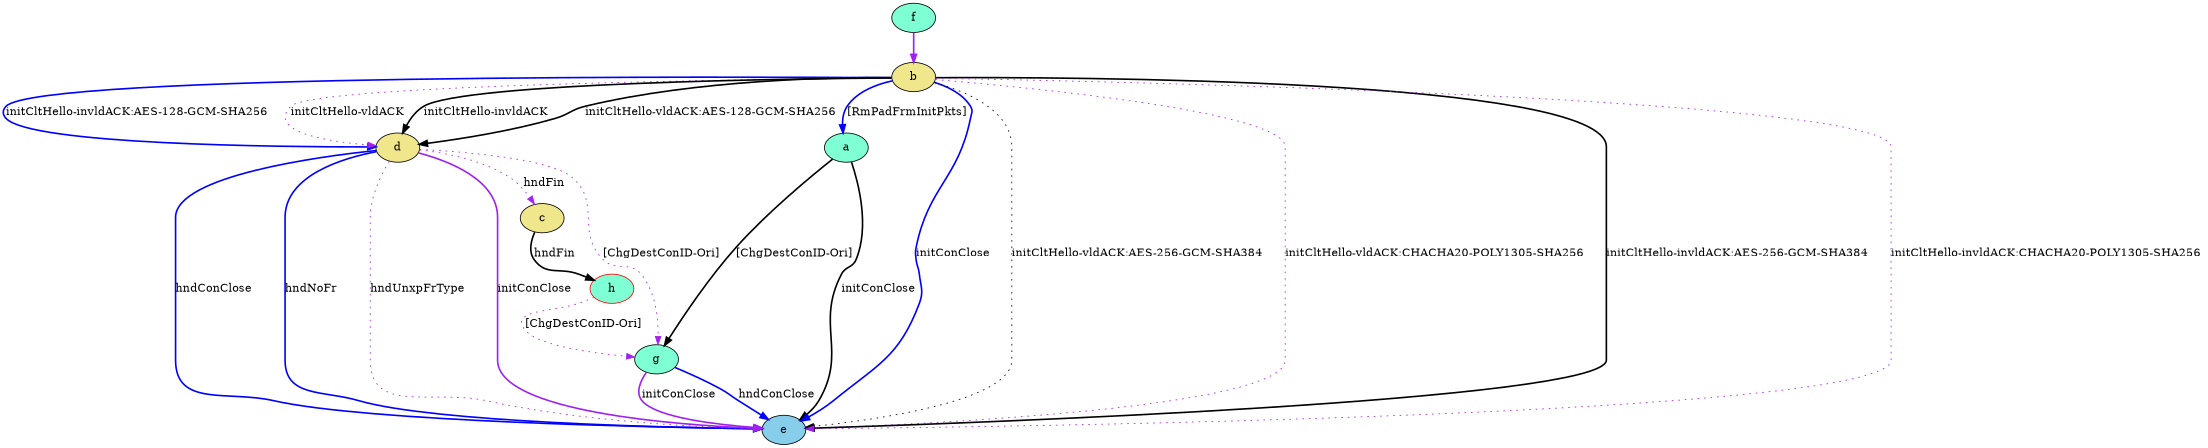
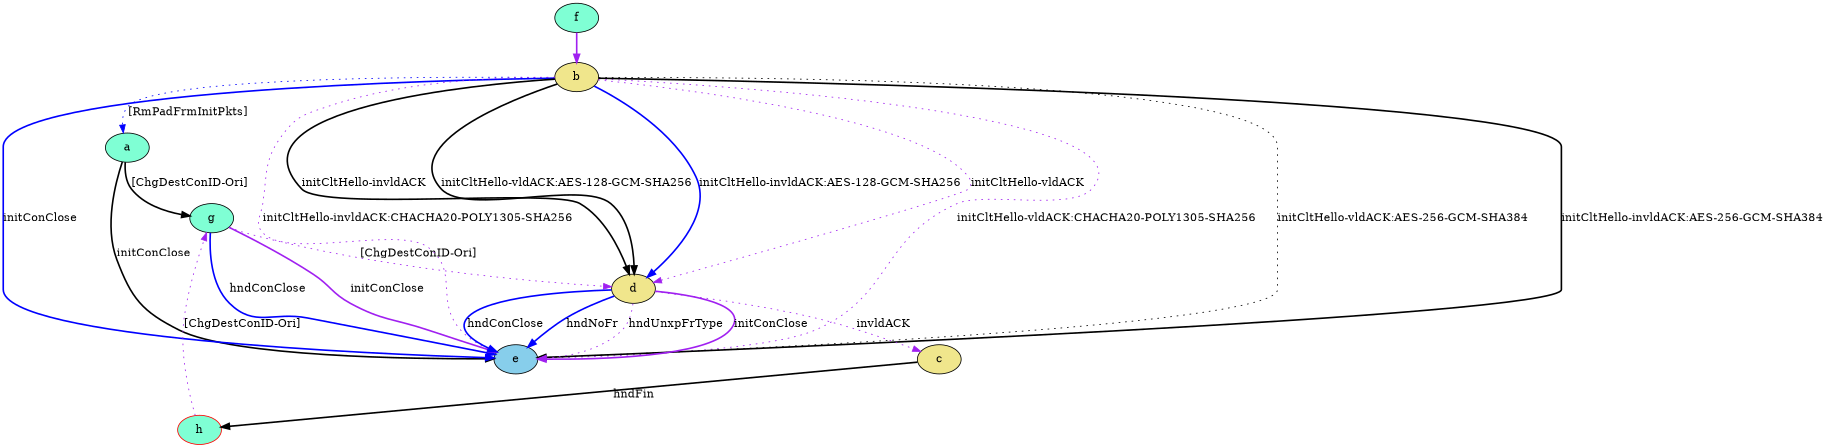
(859, 94) -> (330, 80)
(546, 183) -> (885, 324)
(584, 194) -> (414, 267)
